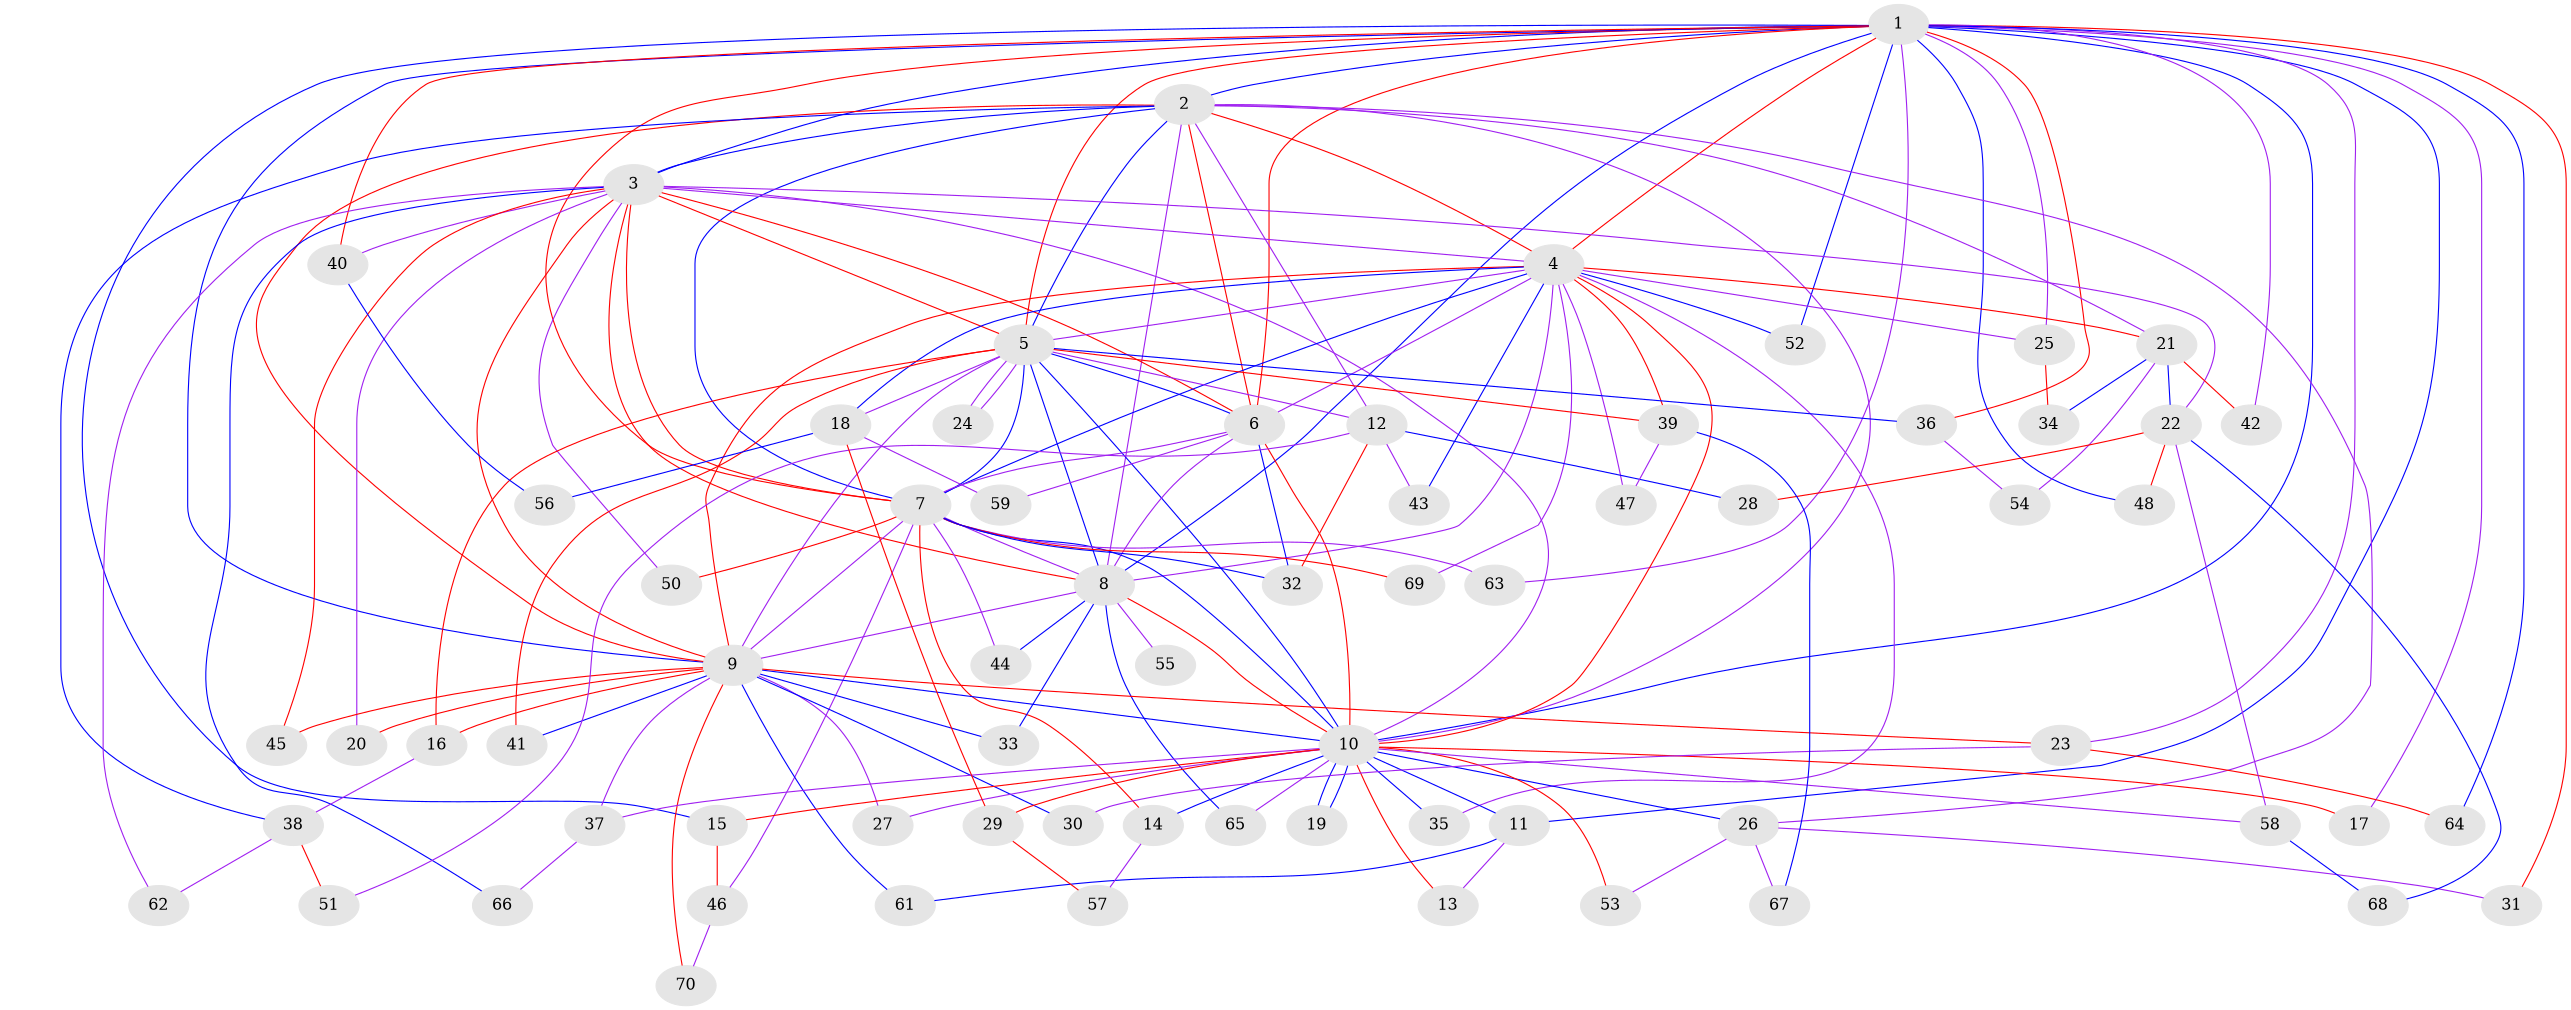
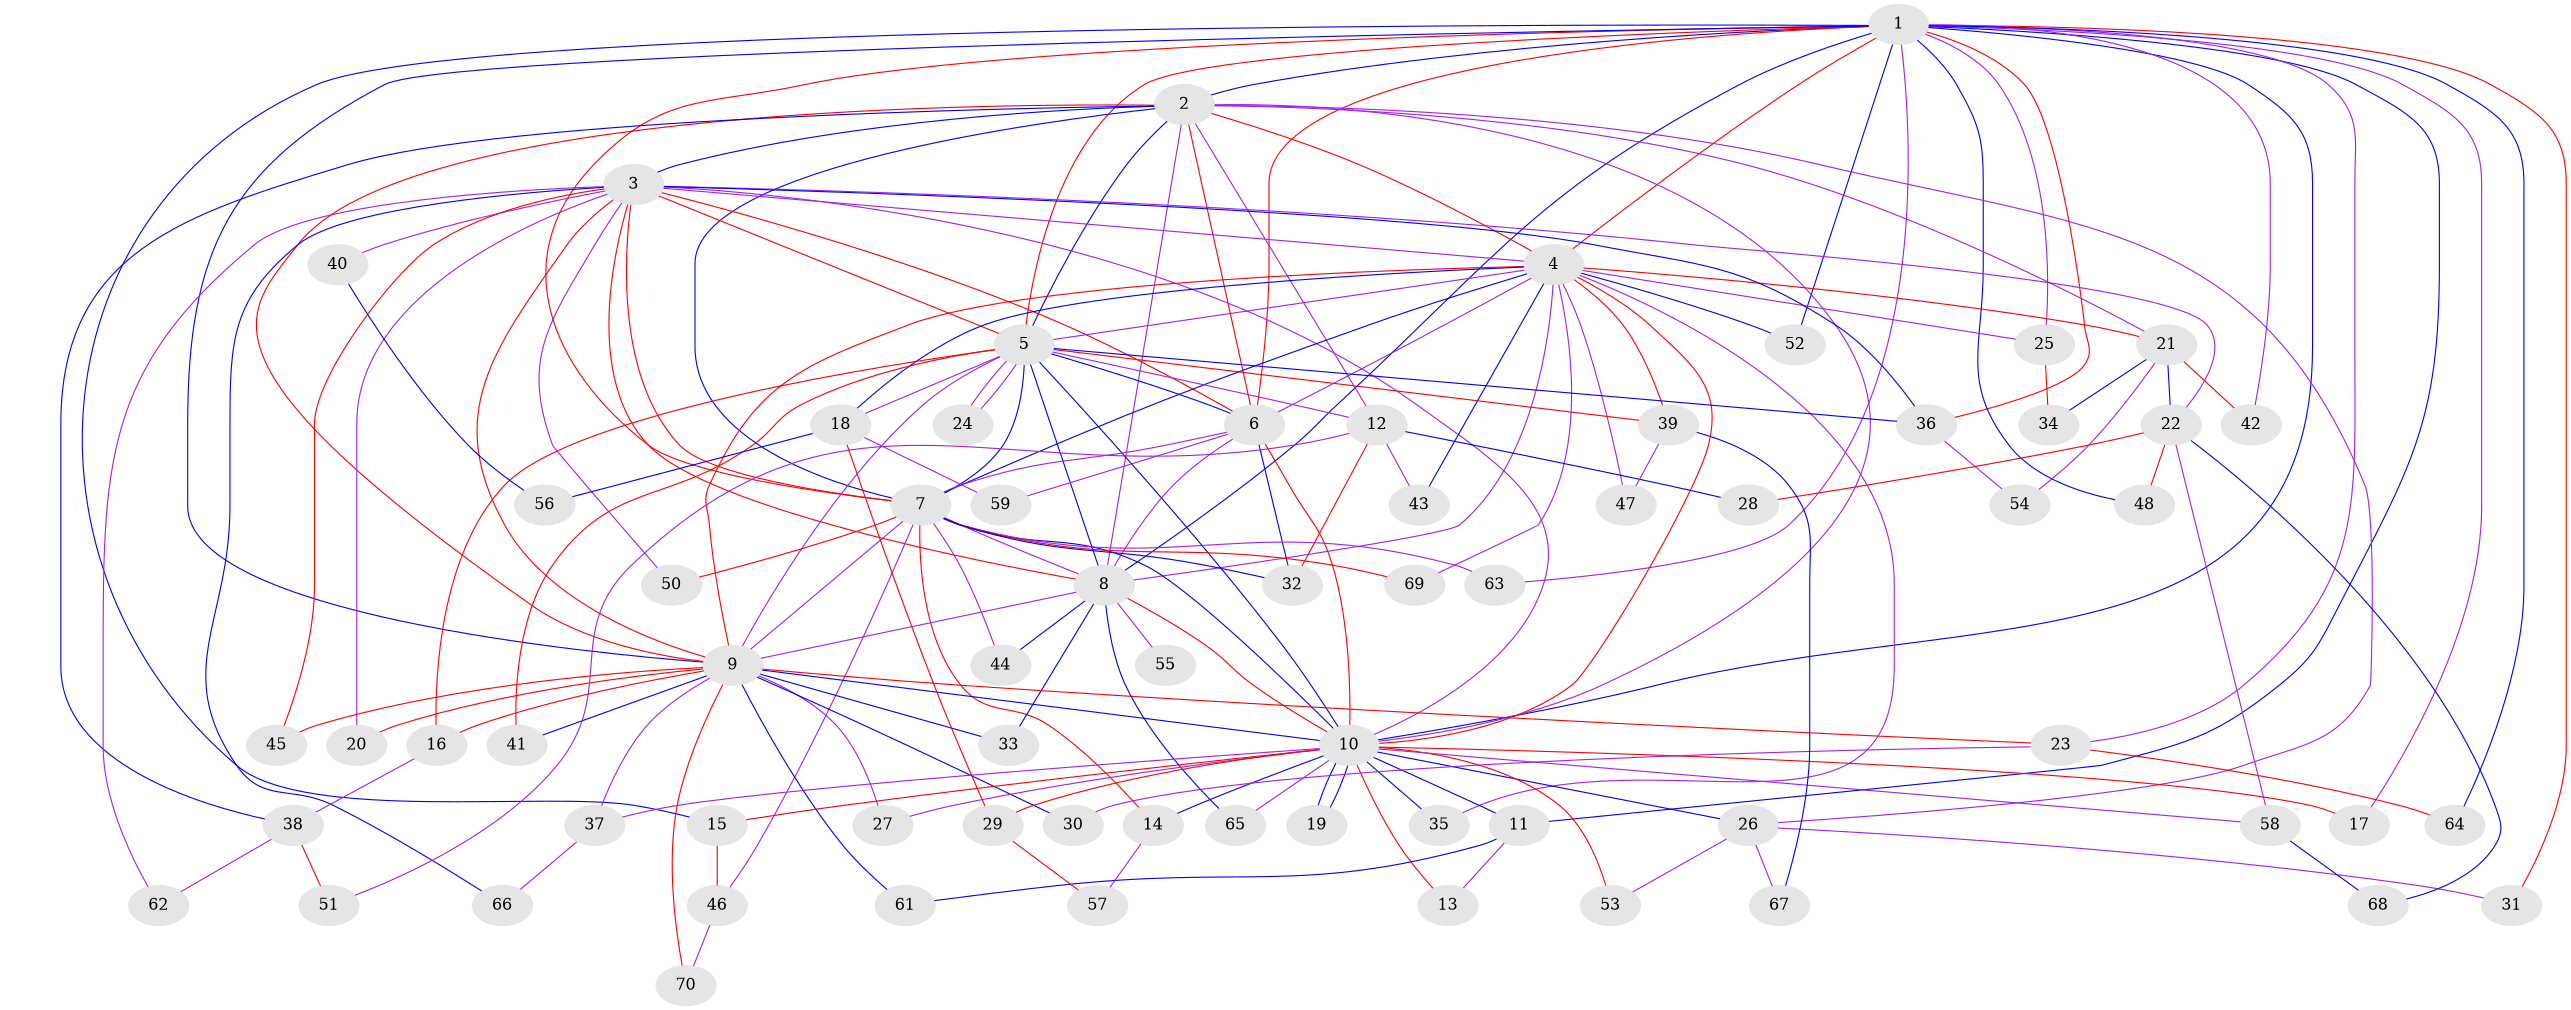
(1053, 42) -> none
(1257, 54) -> (1542, 237)
